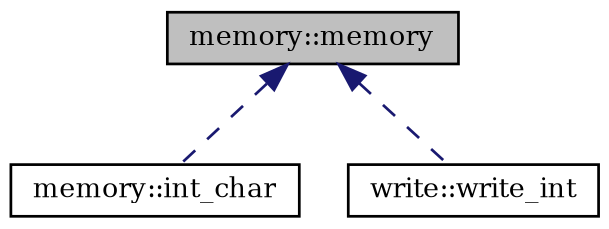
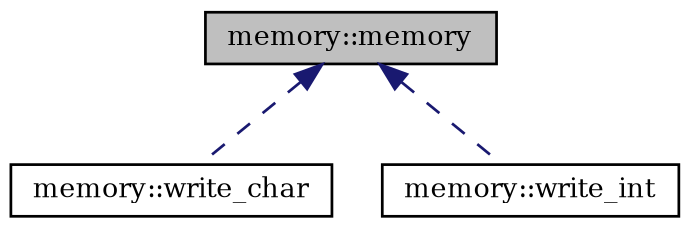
(155, 190) -> (171, 190)
(473, 190) -> (531, 190)
